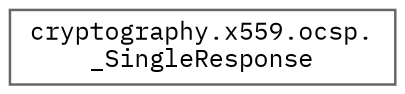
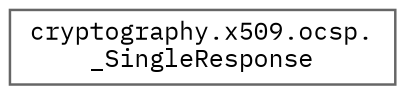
(203, 47) -> (203, 47)
